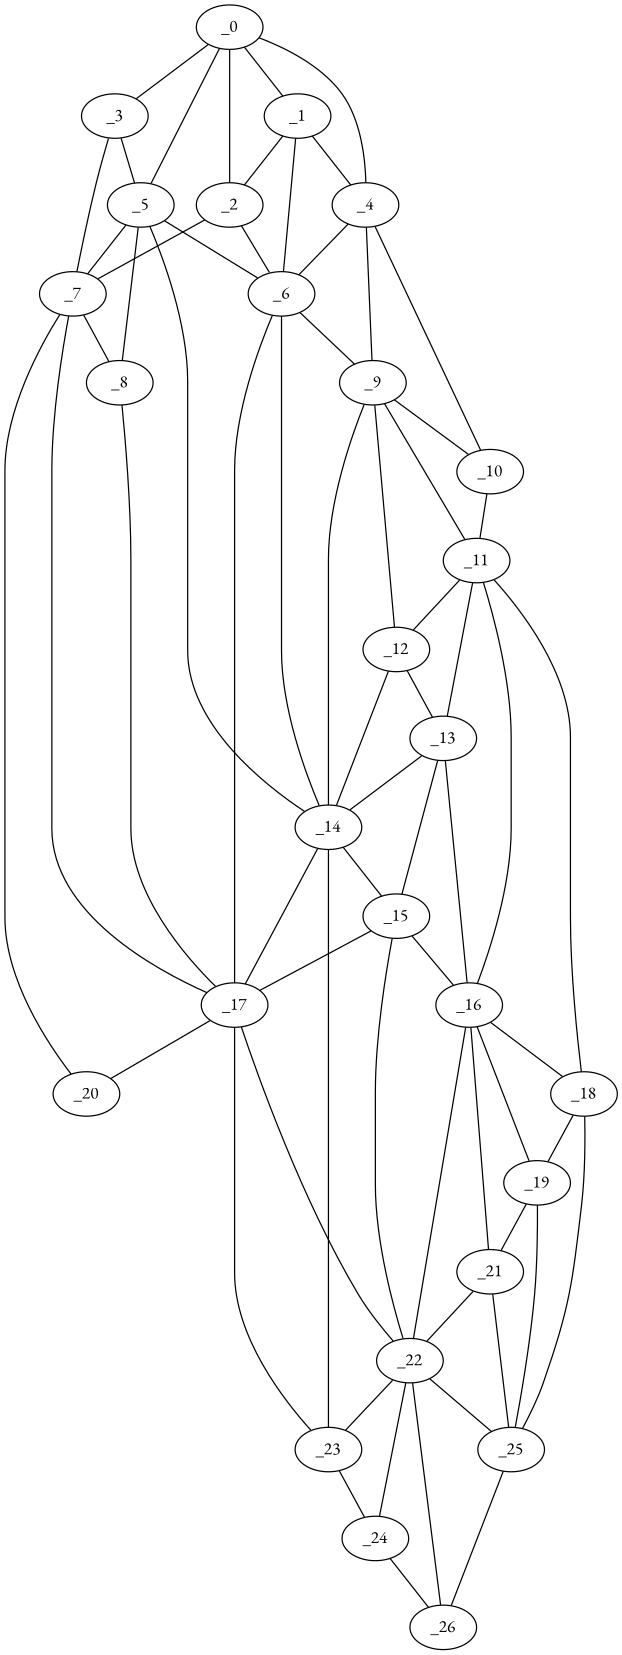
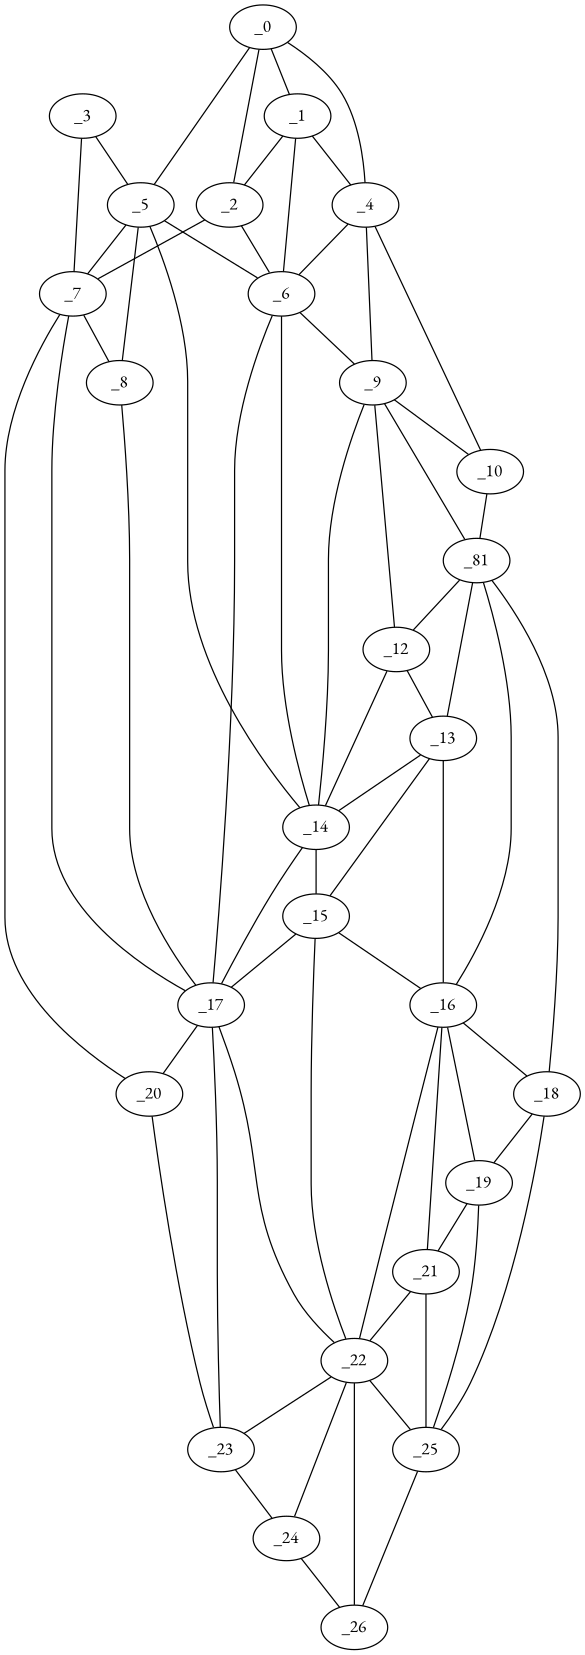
(172, 72) -> none
(477, 561) -> (477, 561)
(328, 1138) -> (177, 1273)
